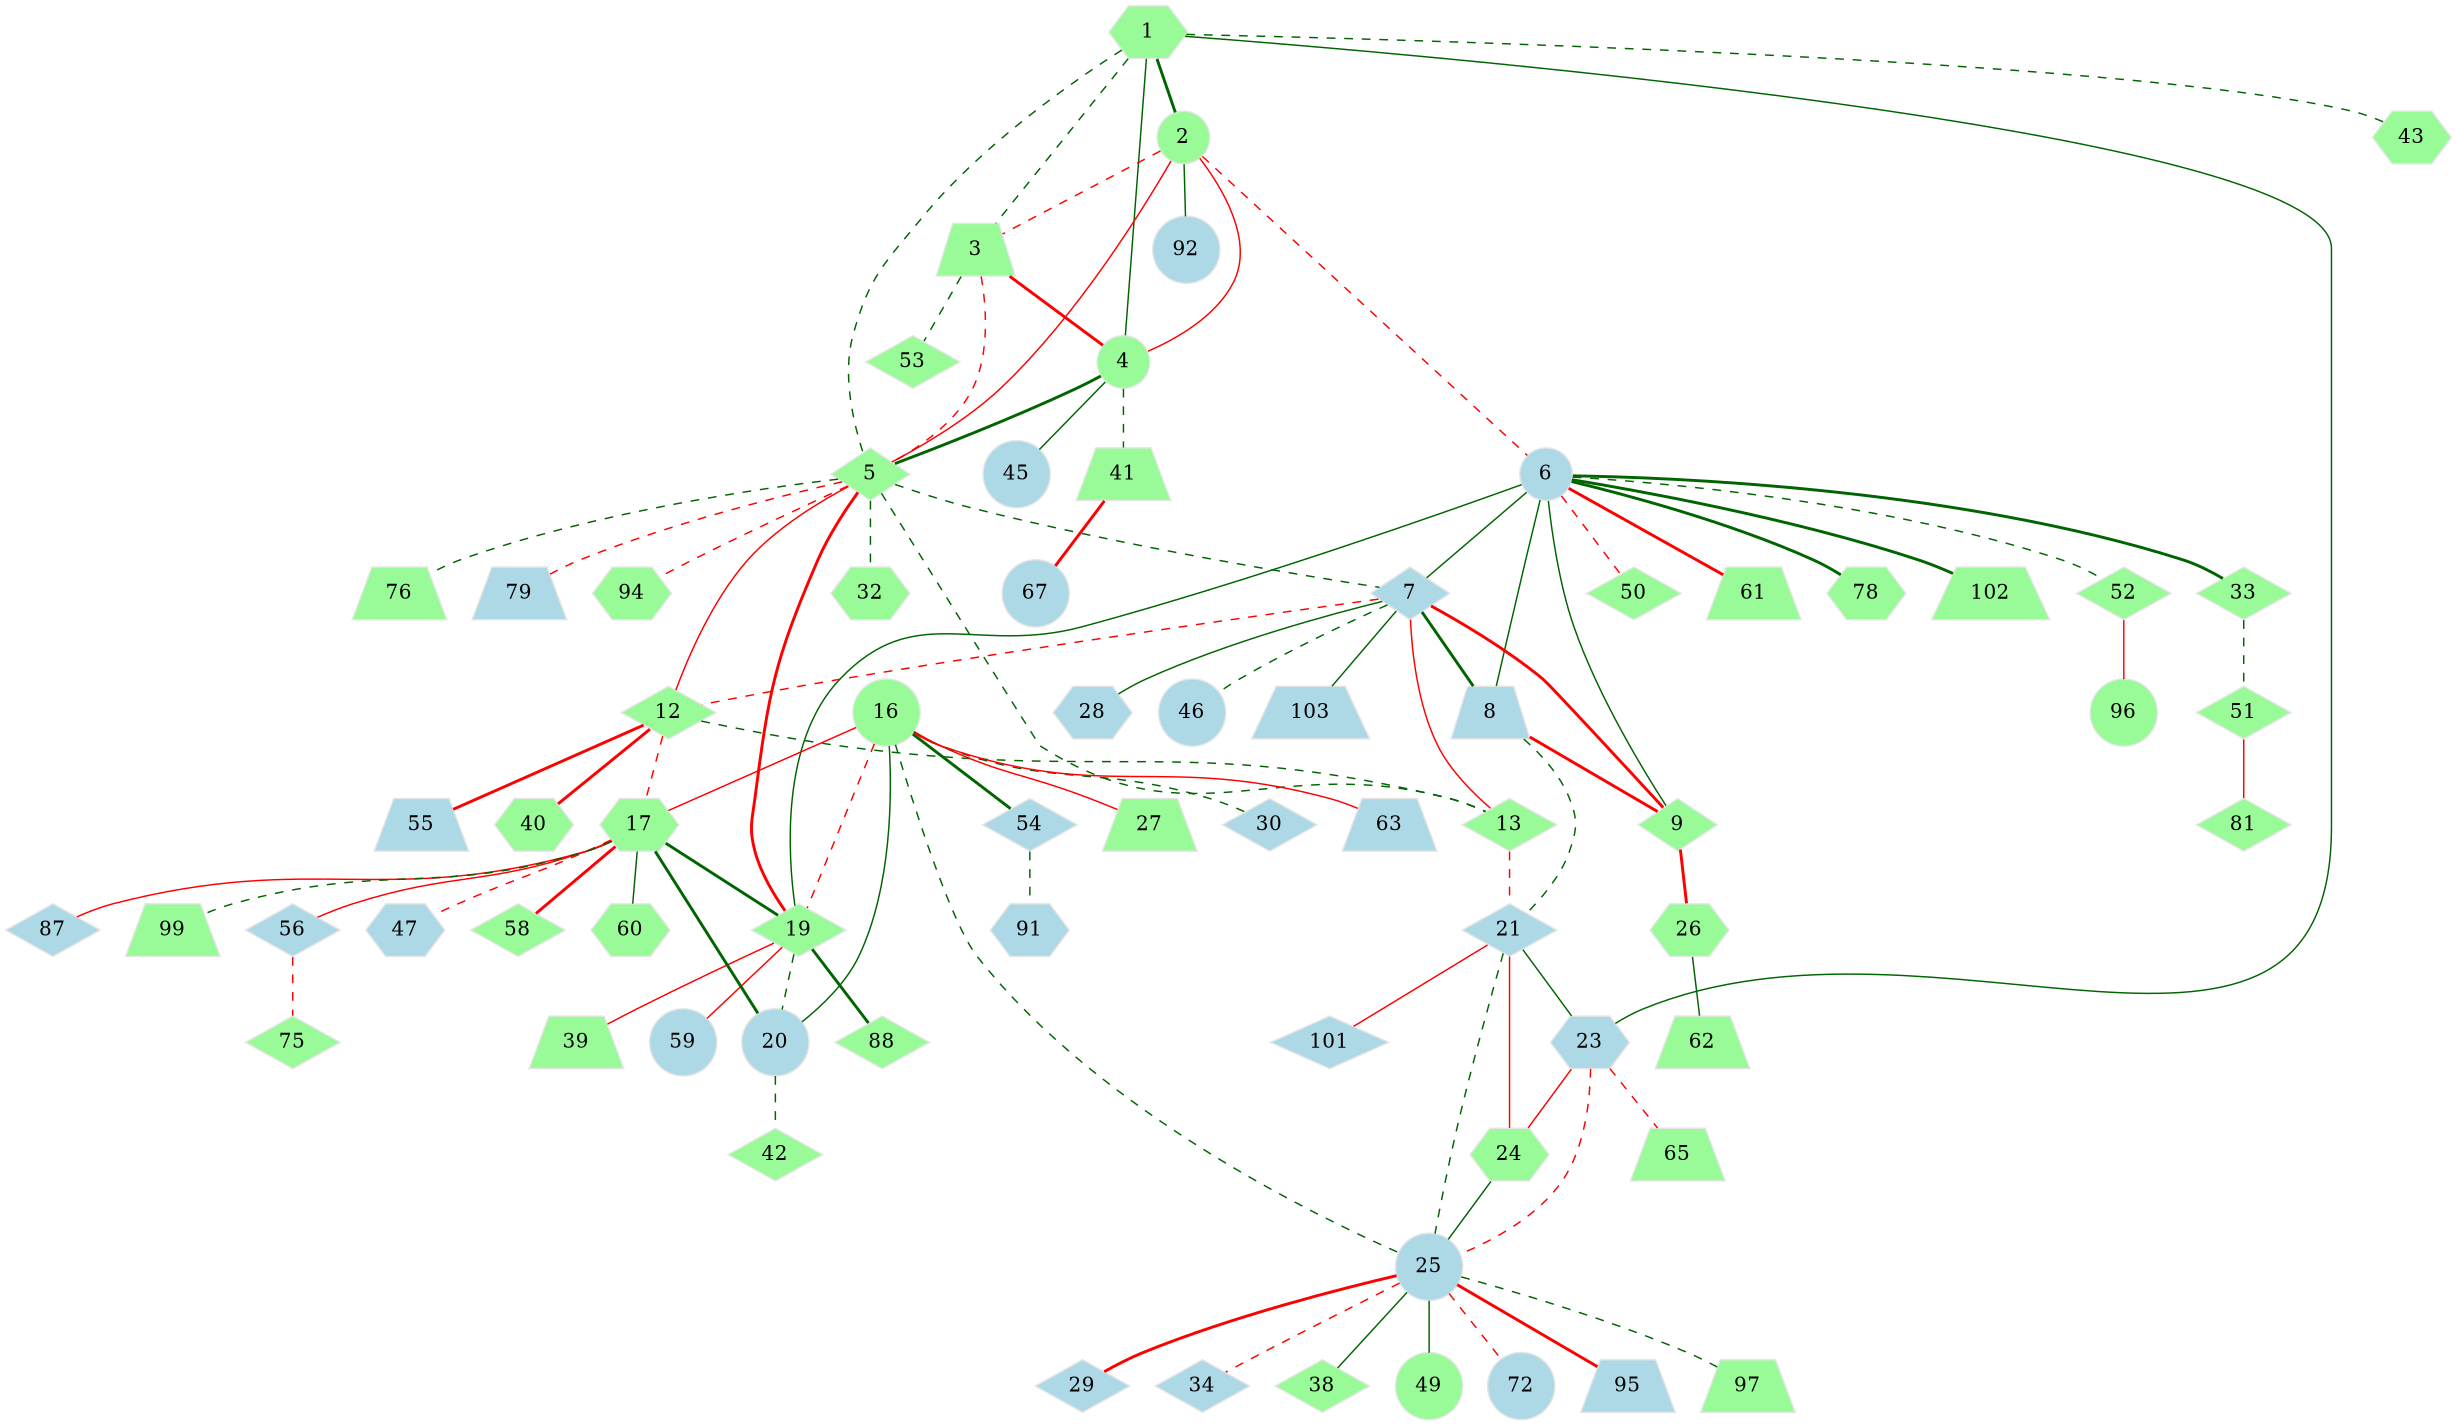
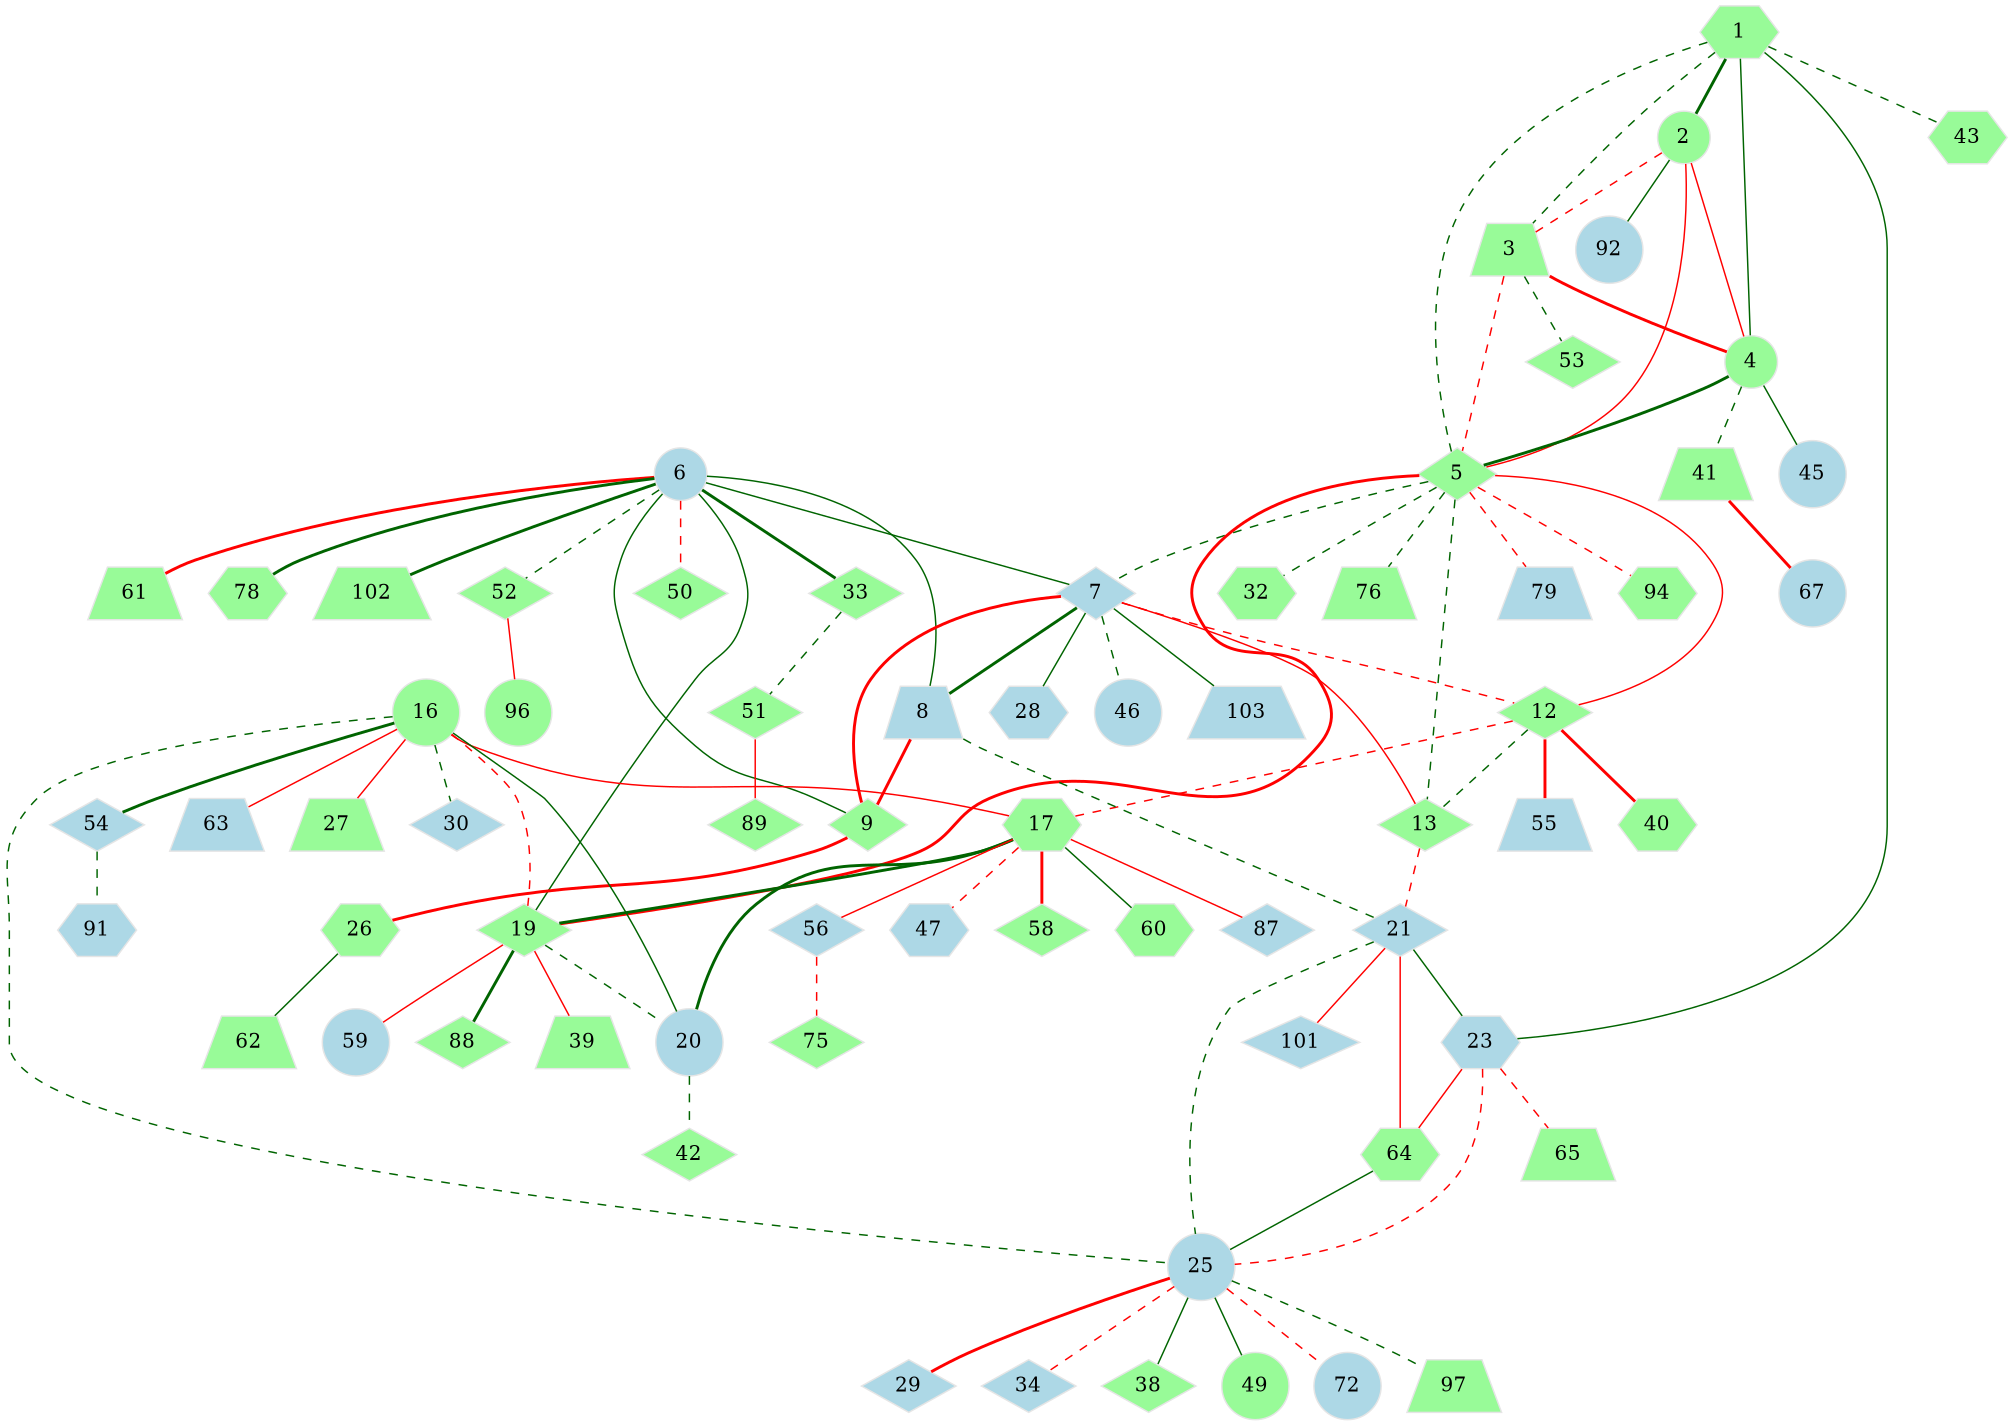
(1365, 306) -> none
(2244, 825) -> (755, 825)
(173, 930) -> none
(1510, 1155) -> (1400, 1155)
(1628, 1386) -> none
